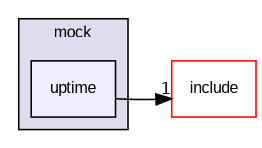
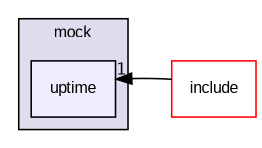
(138, 99) -> (152, 79)
